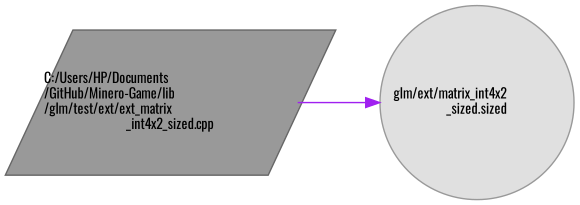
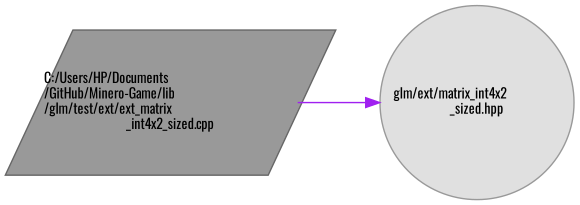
(477, 103) -> (477, 103)
